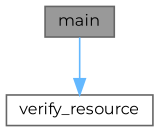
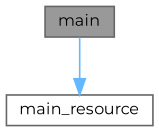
(80, 110) -> (80, 110)
